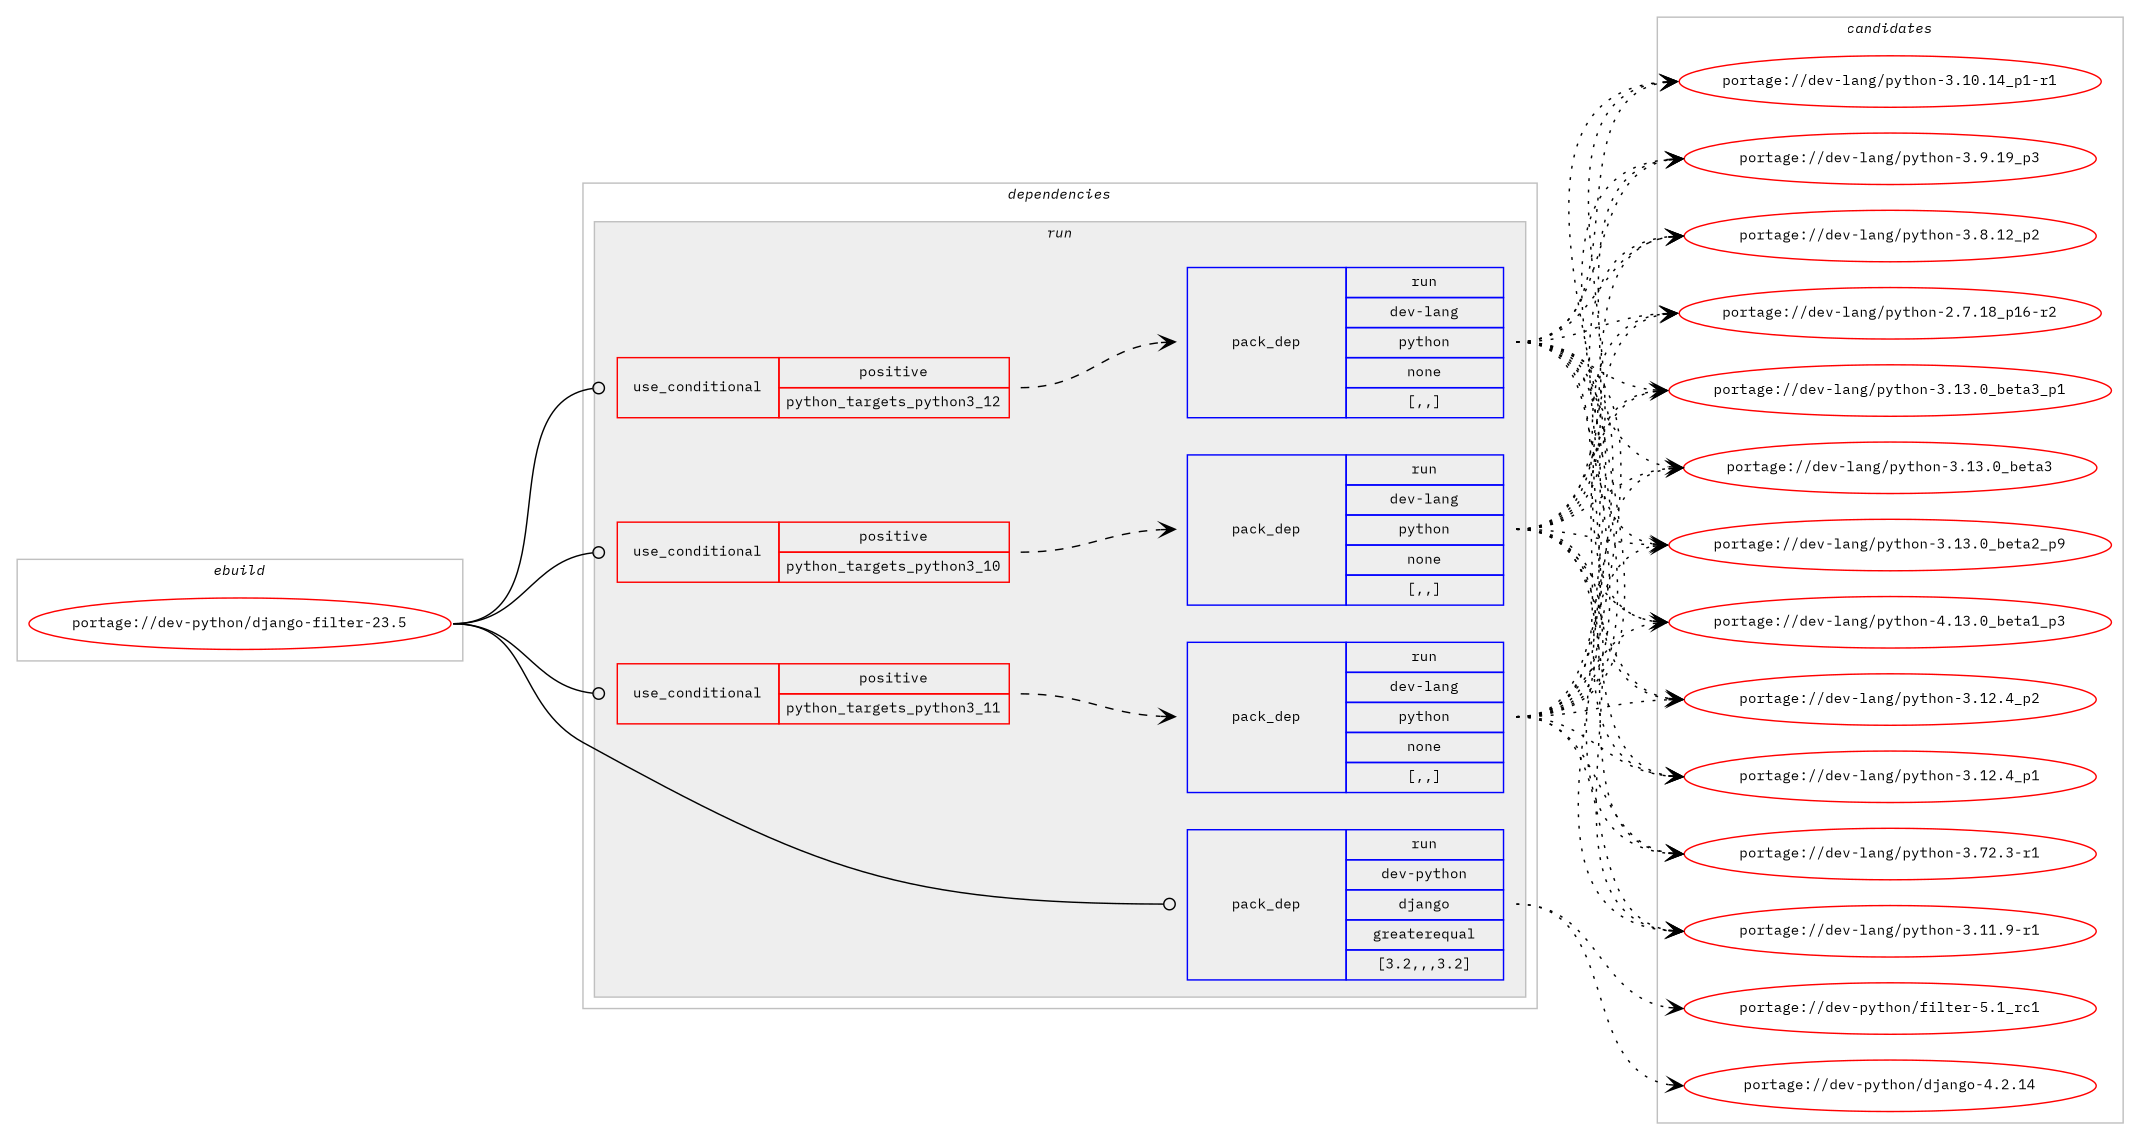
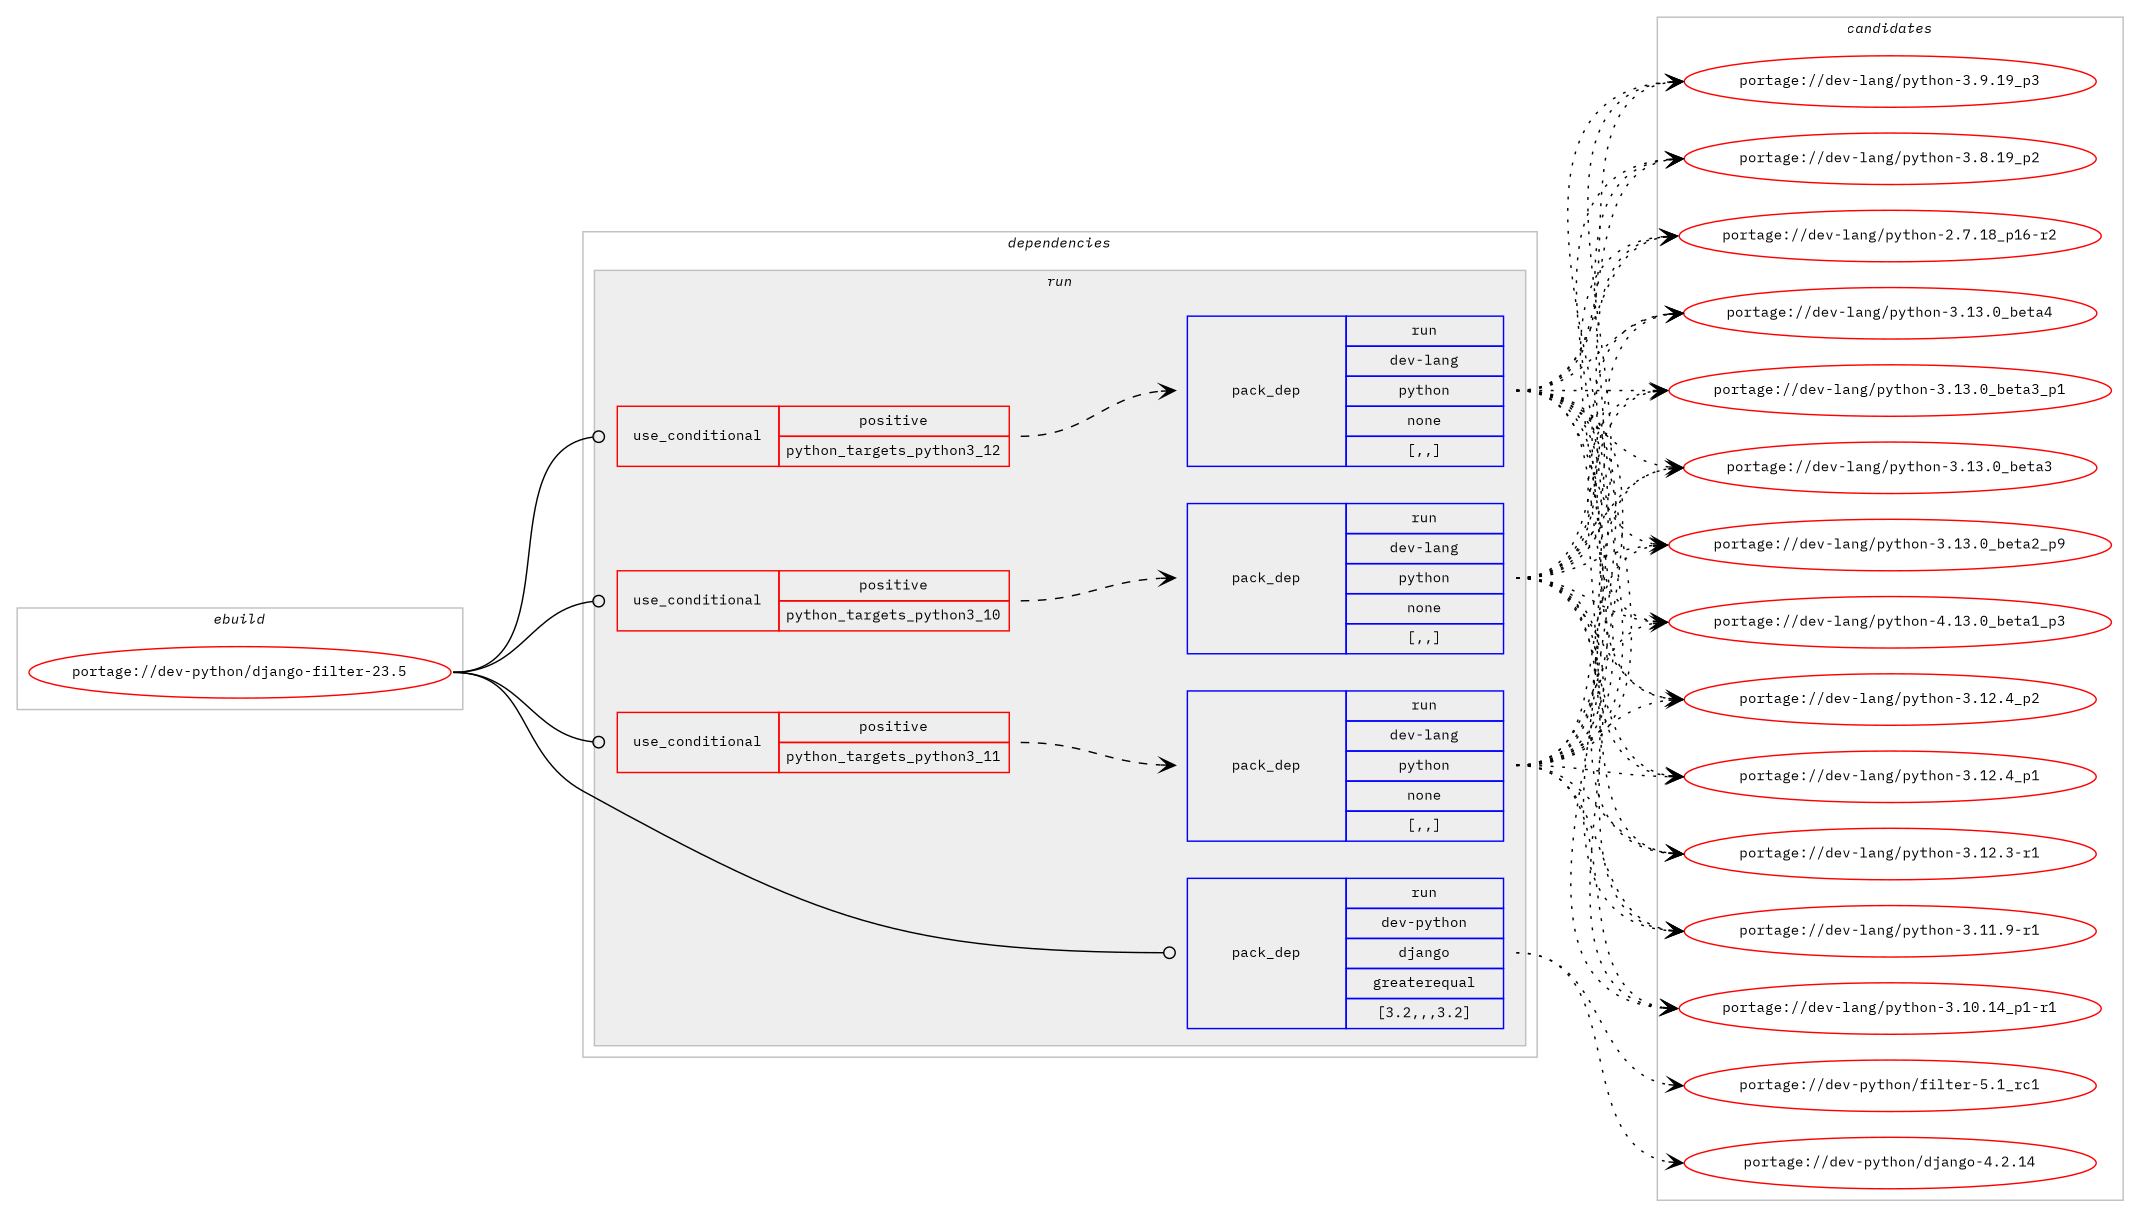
(1890, 236) -> (1890, 159)
none -> (1890, 313)
(1890, 854) -> (1890, 854)
